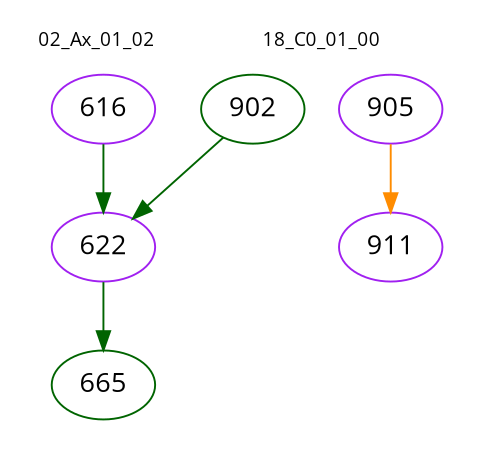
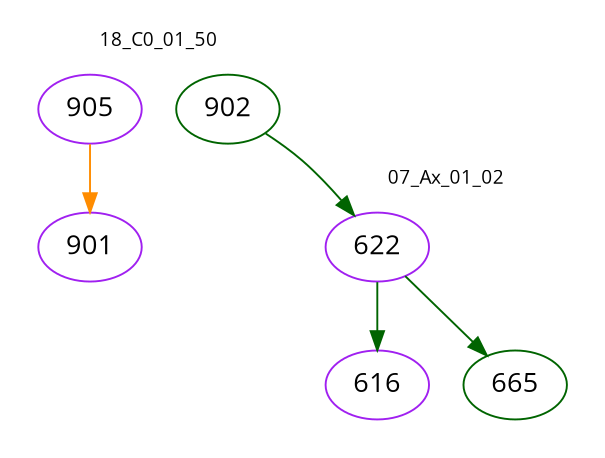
(97, 41) -> (446, 179)
(322, 41) -> (159, 41)
(103, 169) -> (377, 307)
(391, 247) -> (90, 247)
